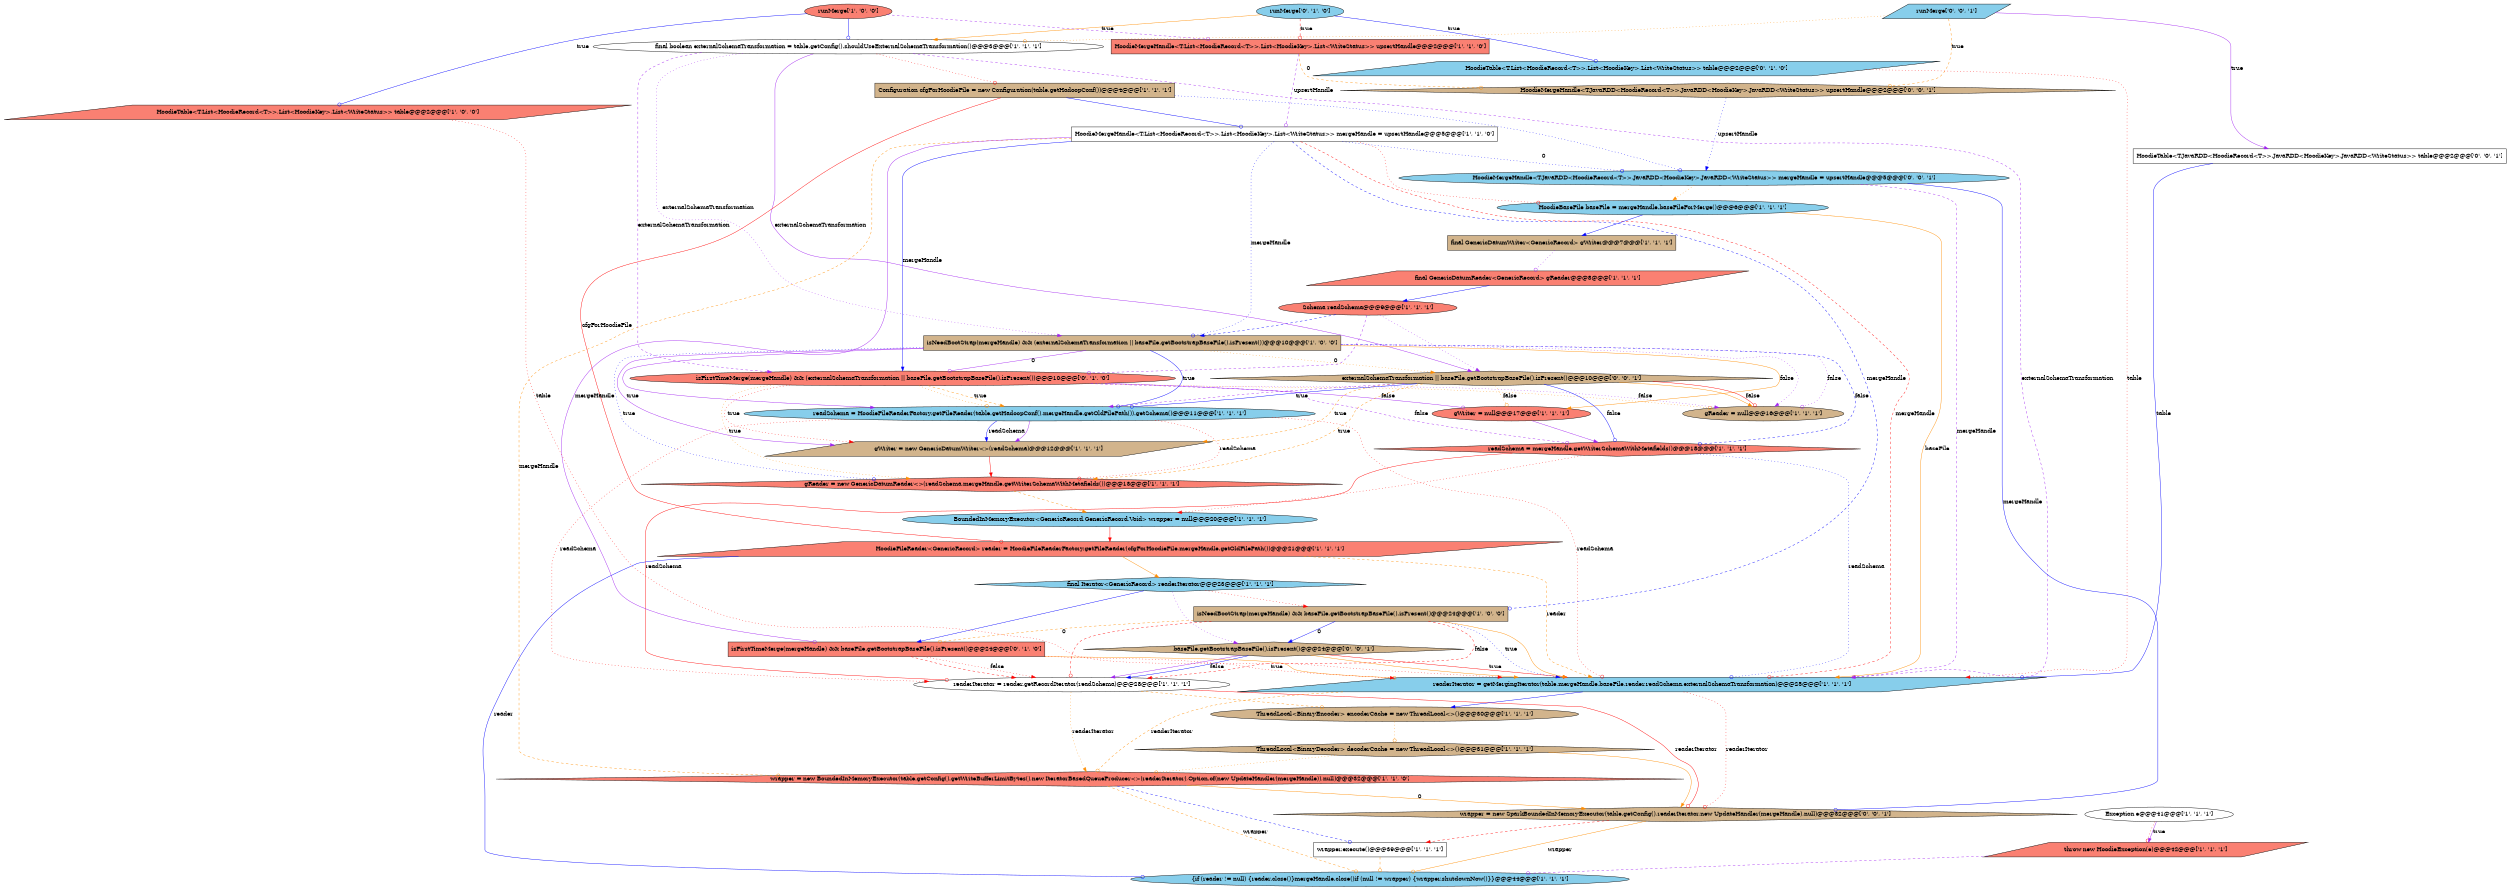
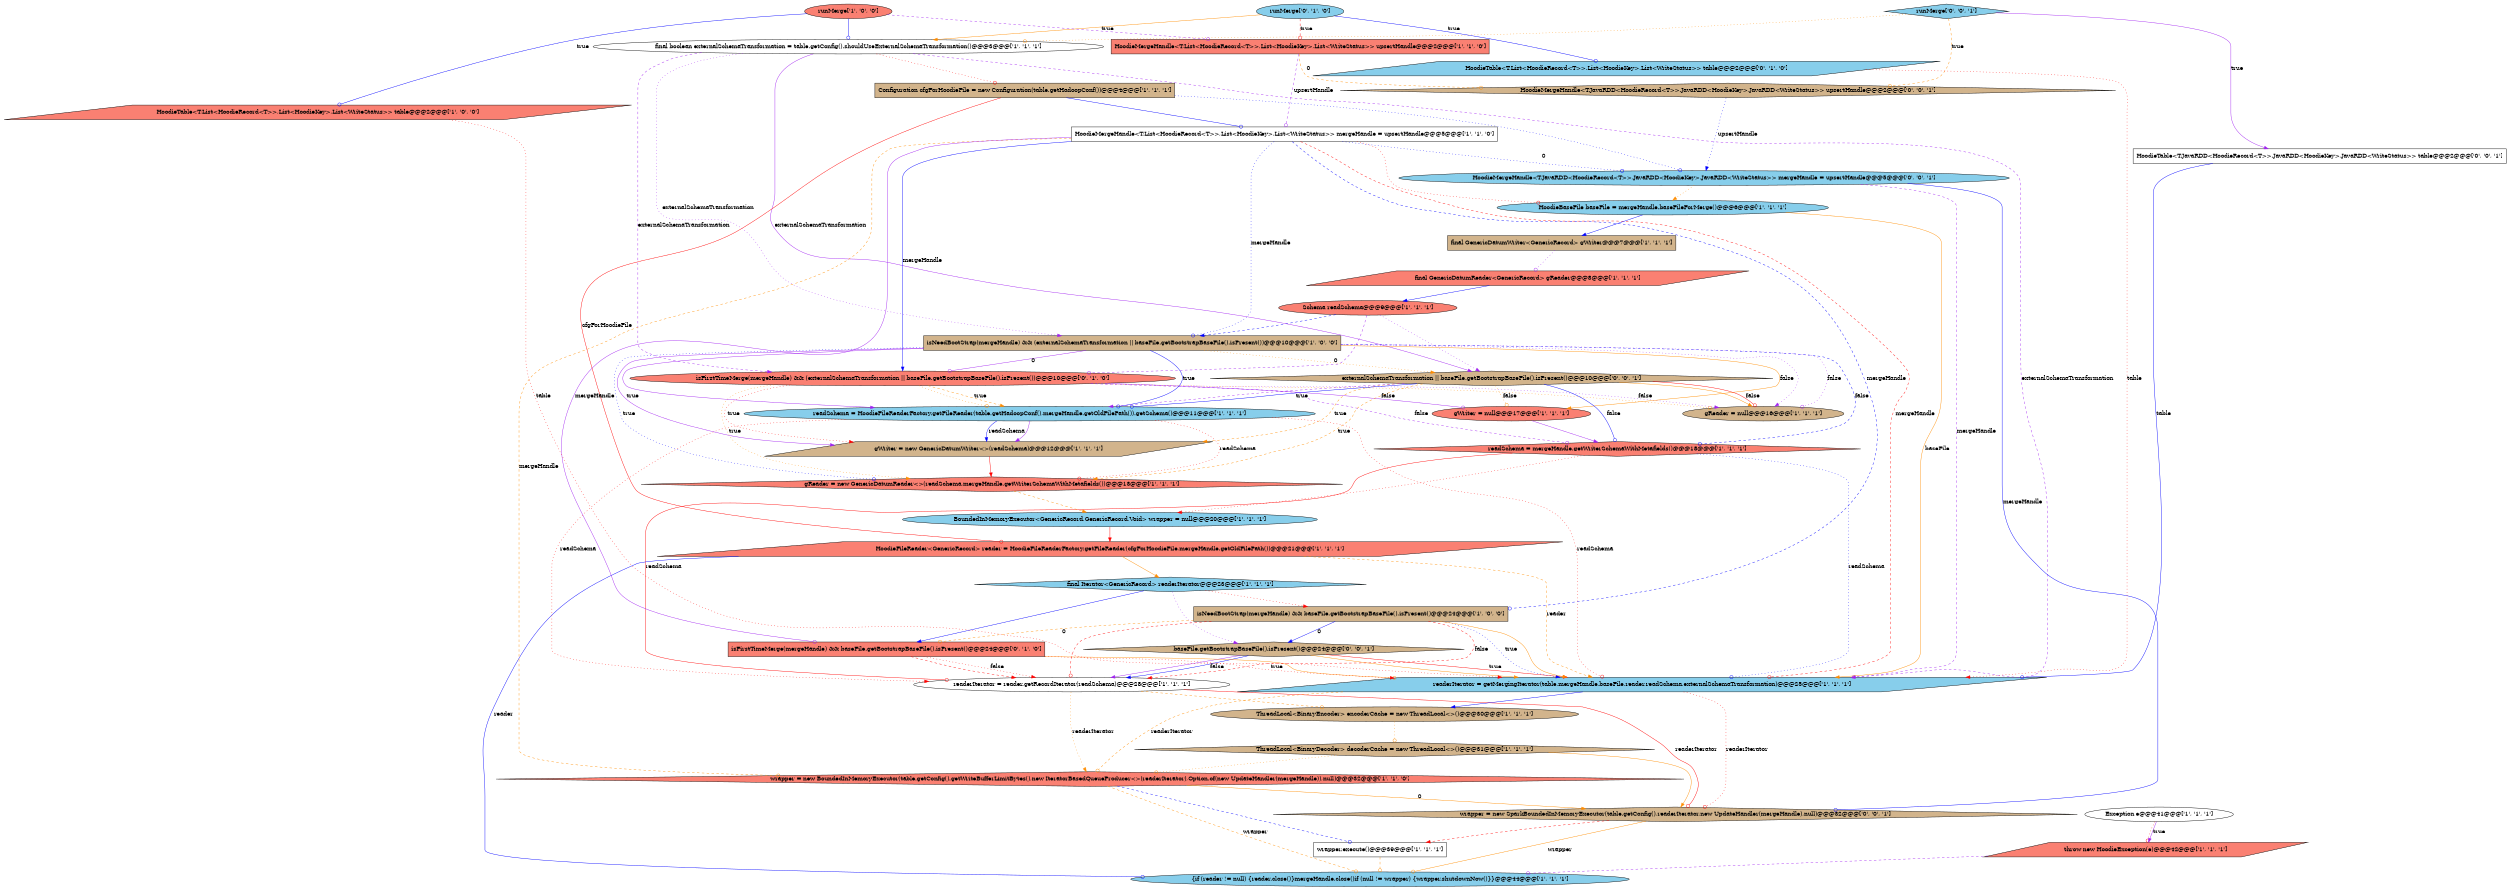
(1947, 11) -> (1947, 11)
